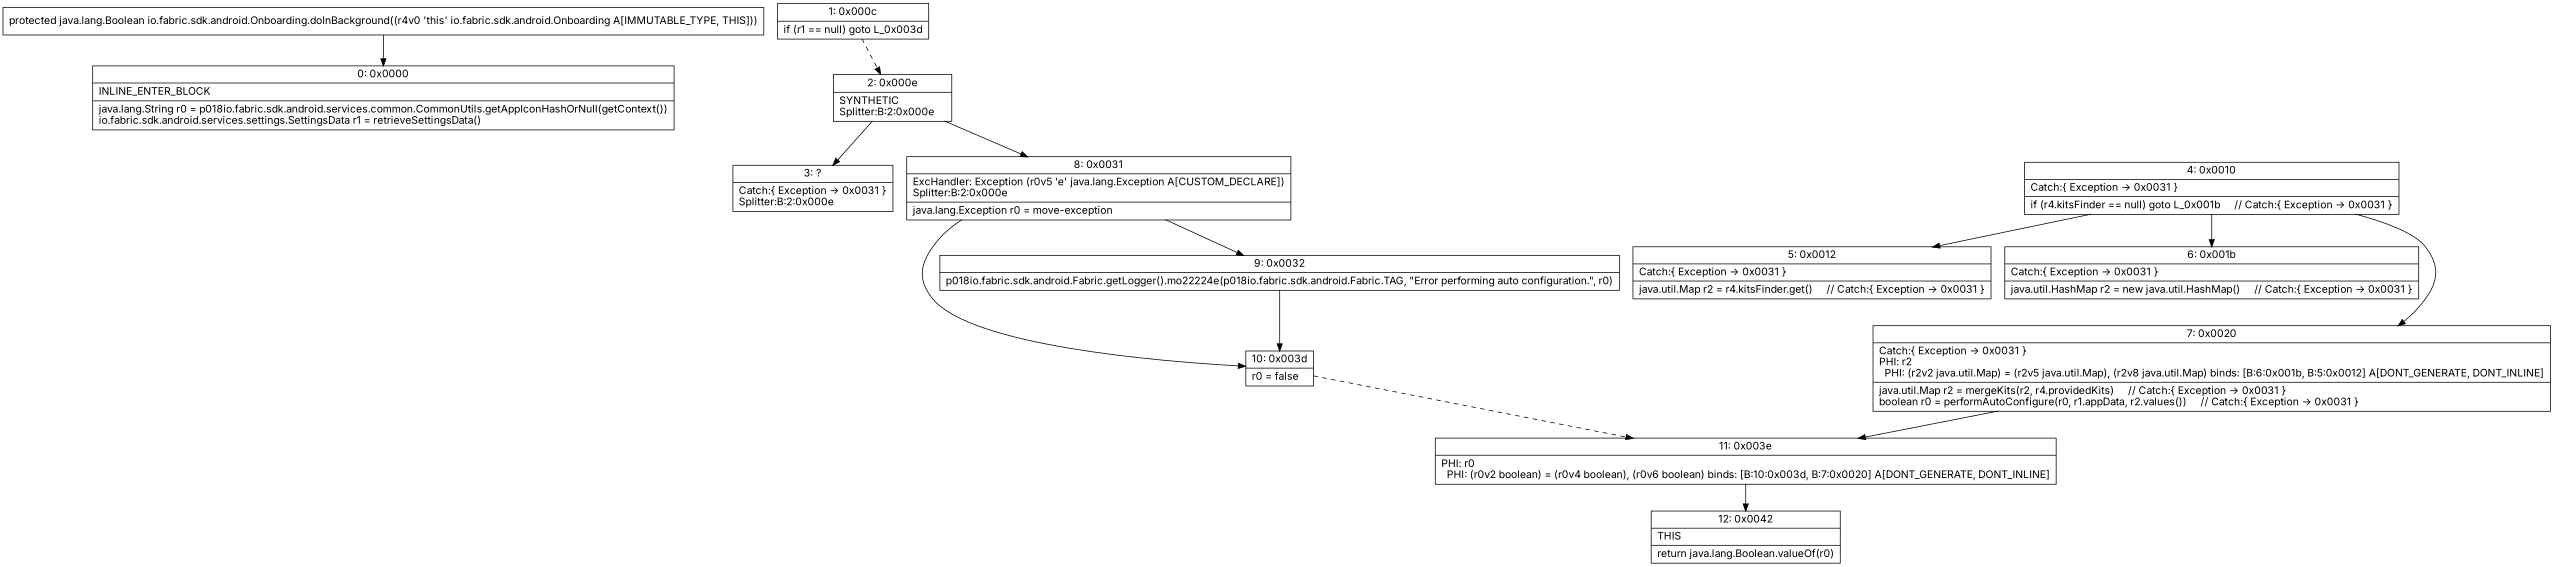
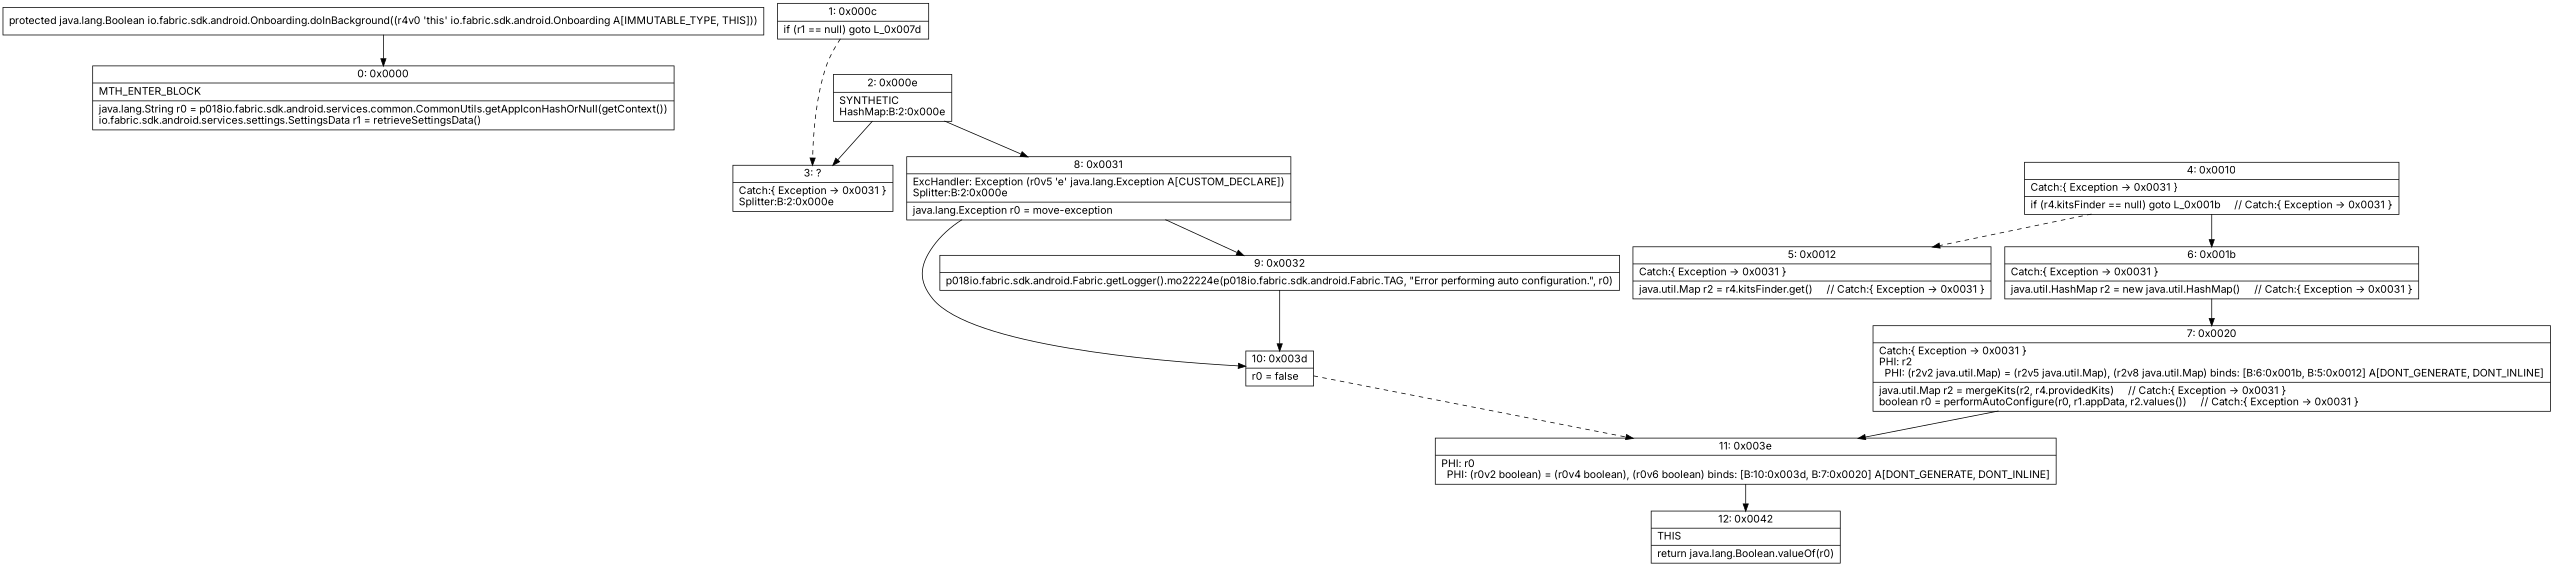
(853, 30) -> (852, 30)
(870, 53) -> (819, 96)
(155, 92) -> (150, 92)
(887, 112) -> (893, 112)
(2016, 230) -> (2016, 230)
(2428, 251) -> (2212, 309)
